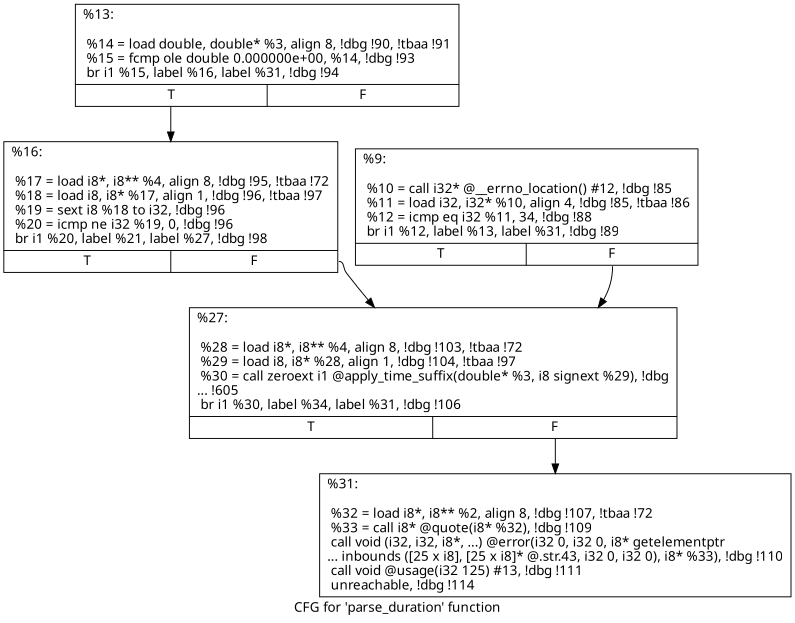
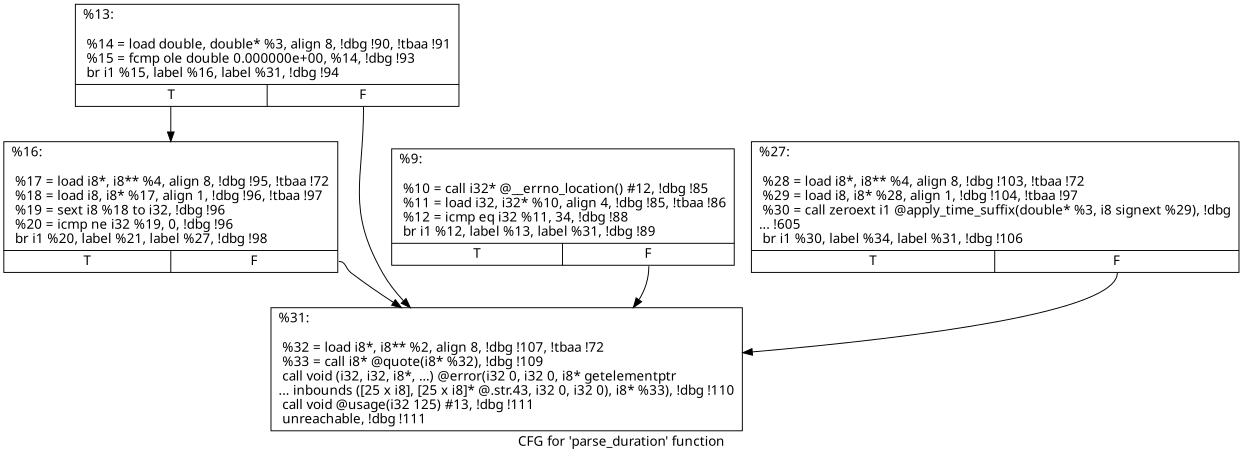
none -> (360, 209)
(352, 281) -> (365, 283)
(610, 284) -> (646, 284)
(401, 585) -> (353, 419)
